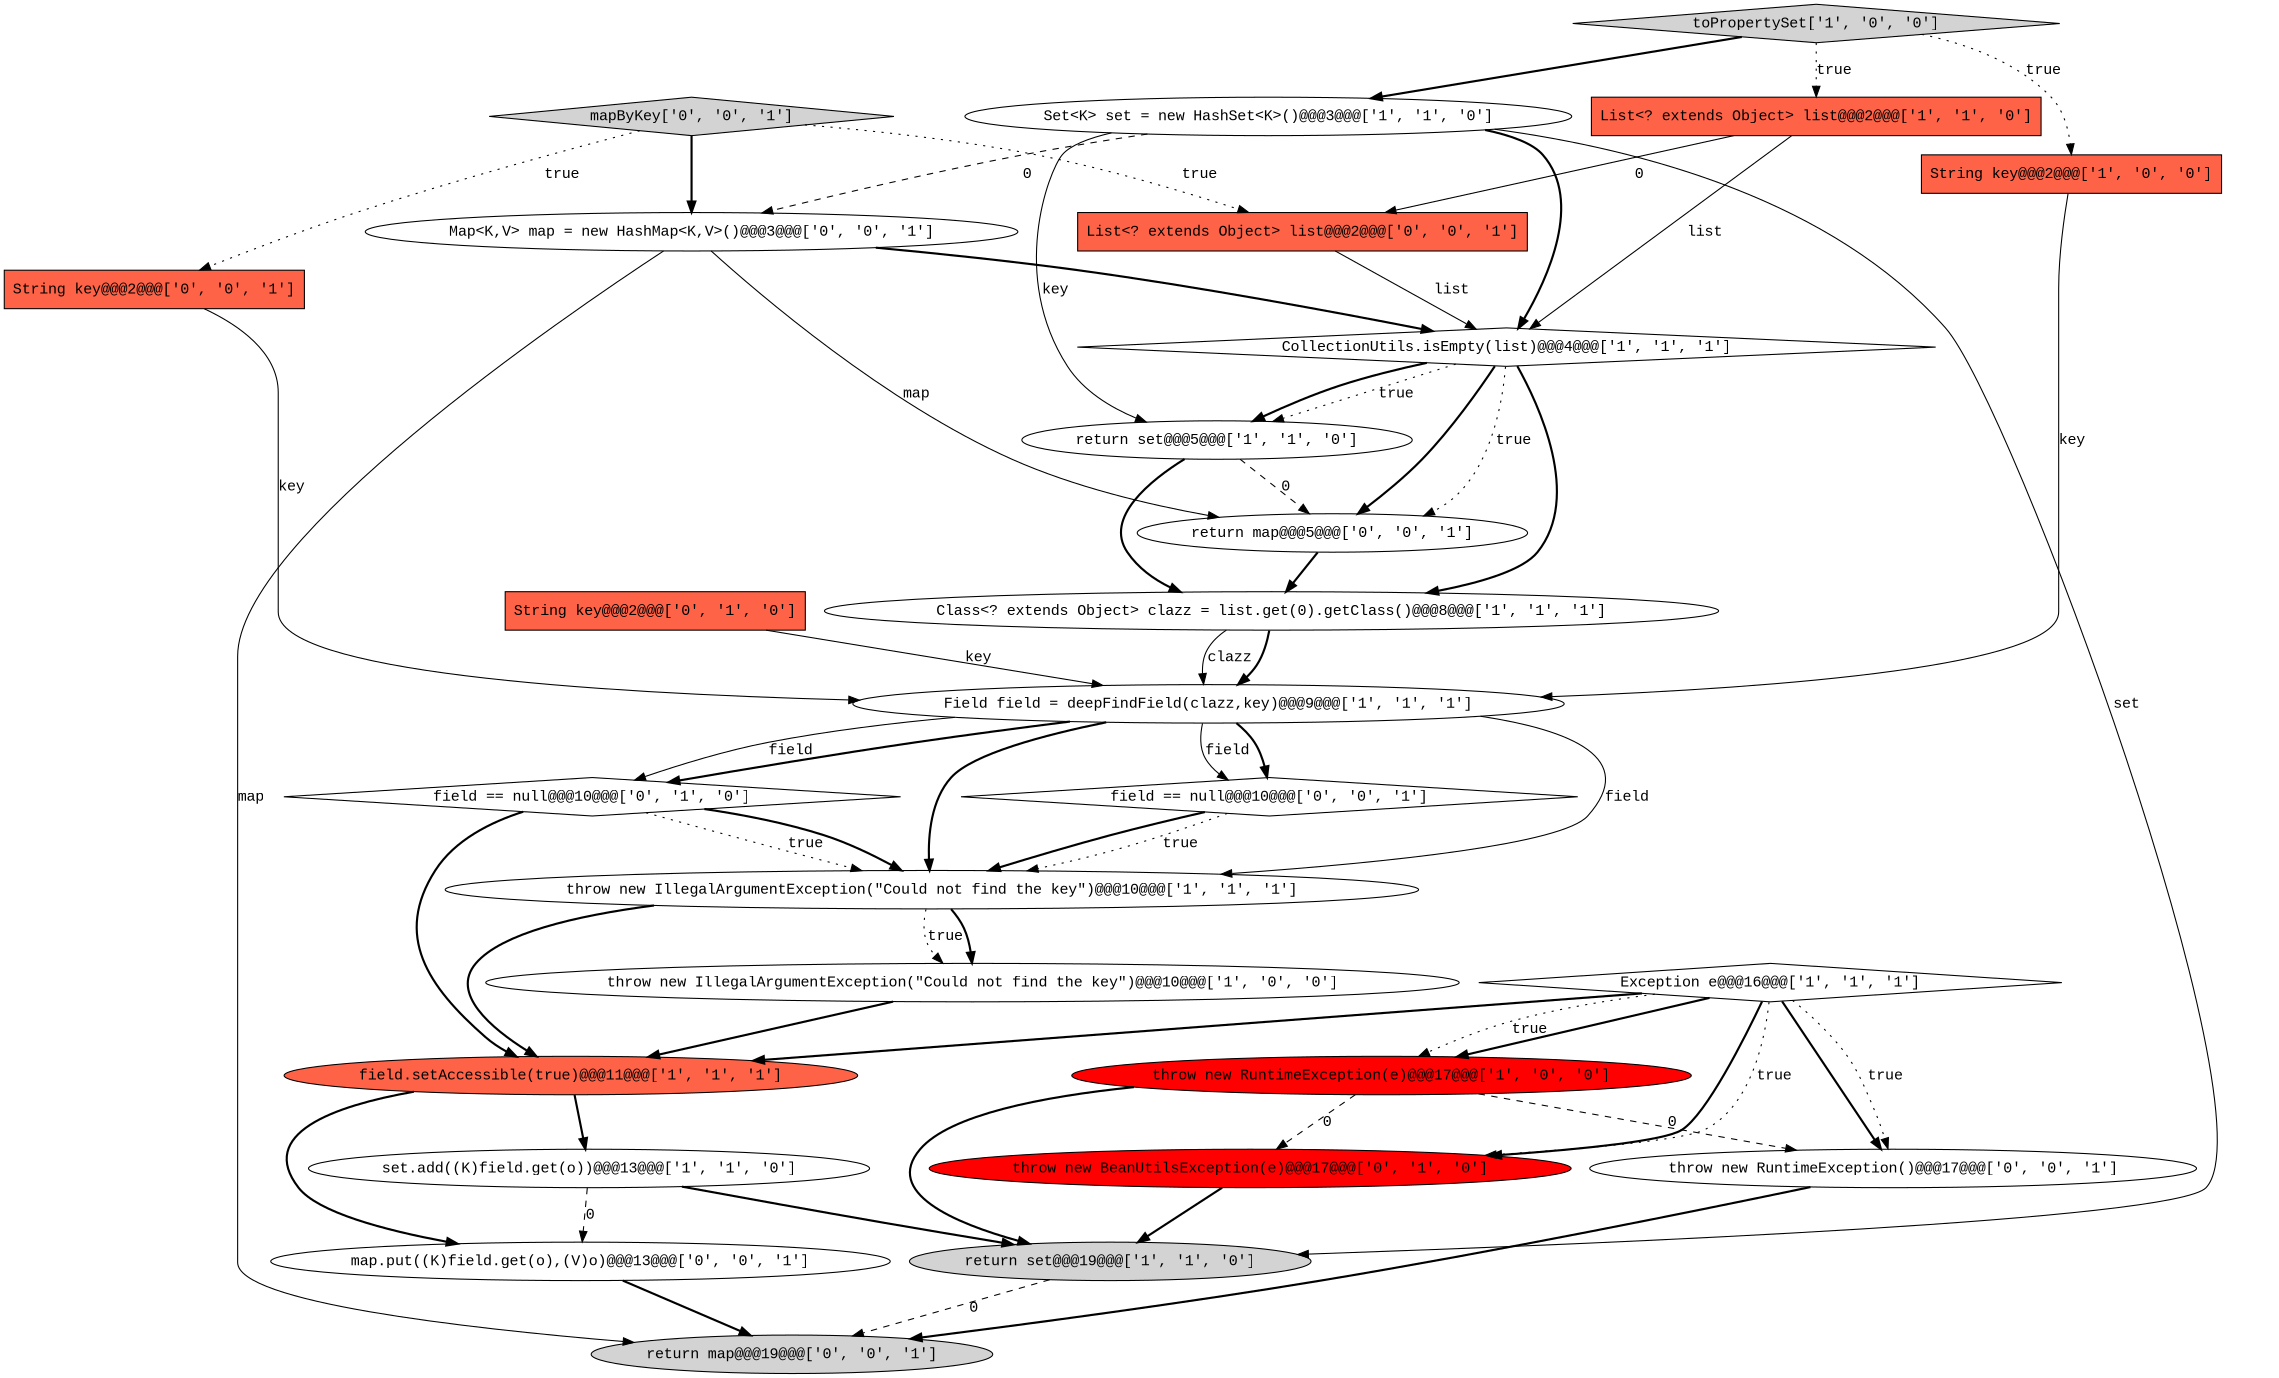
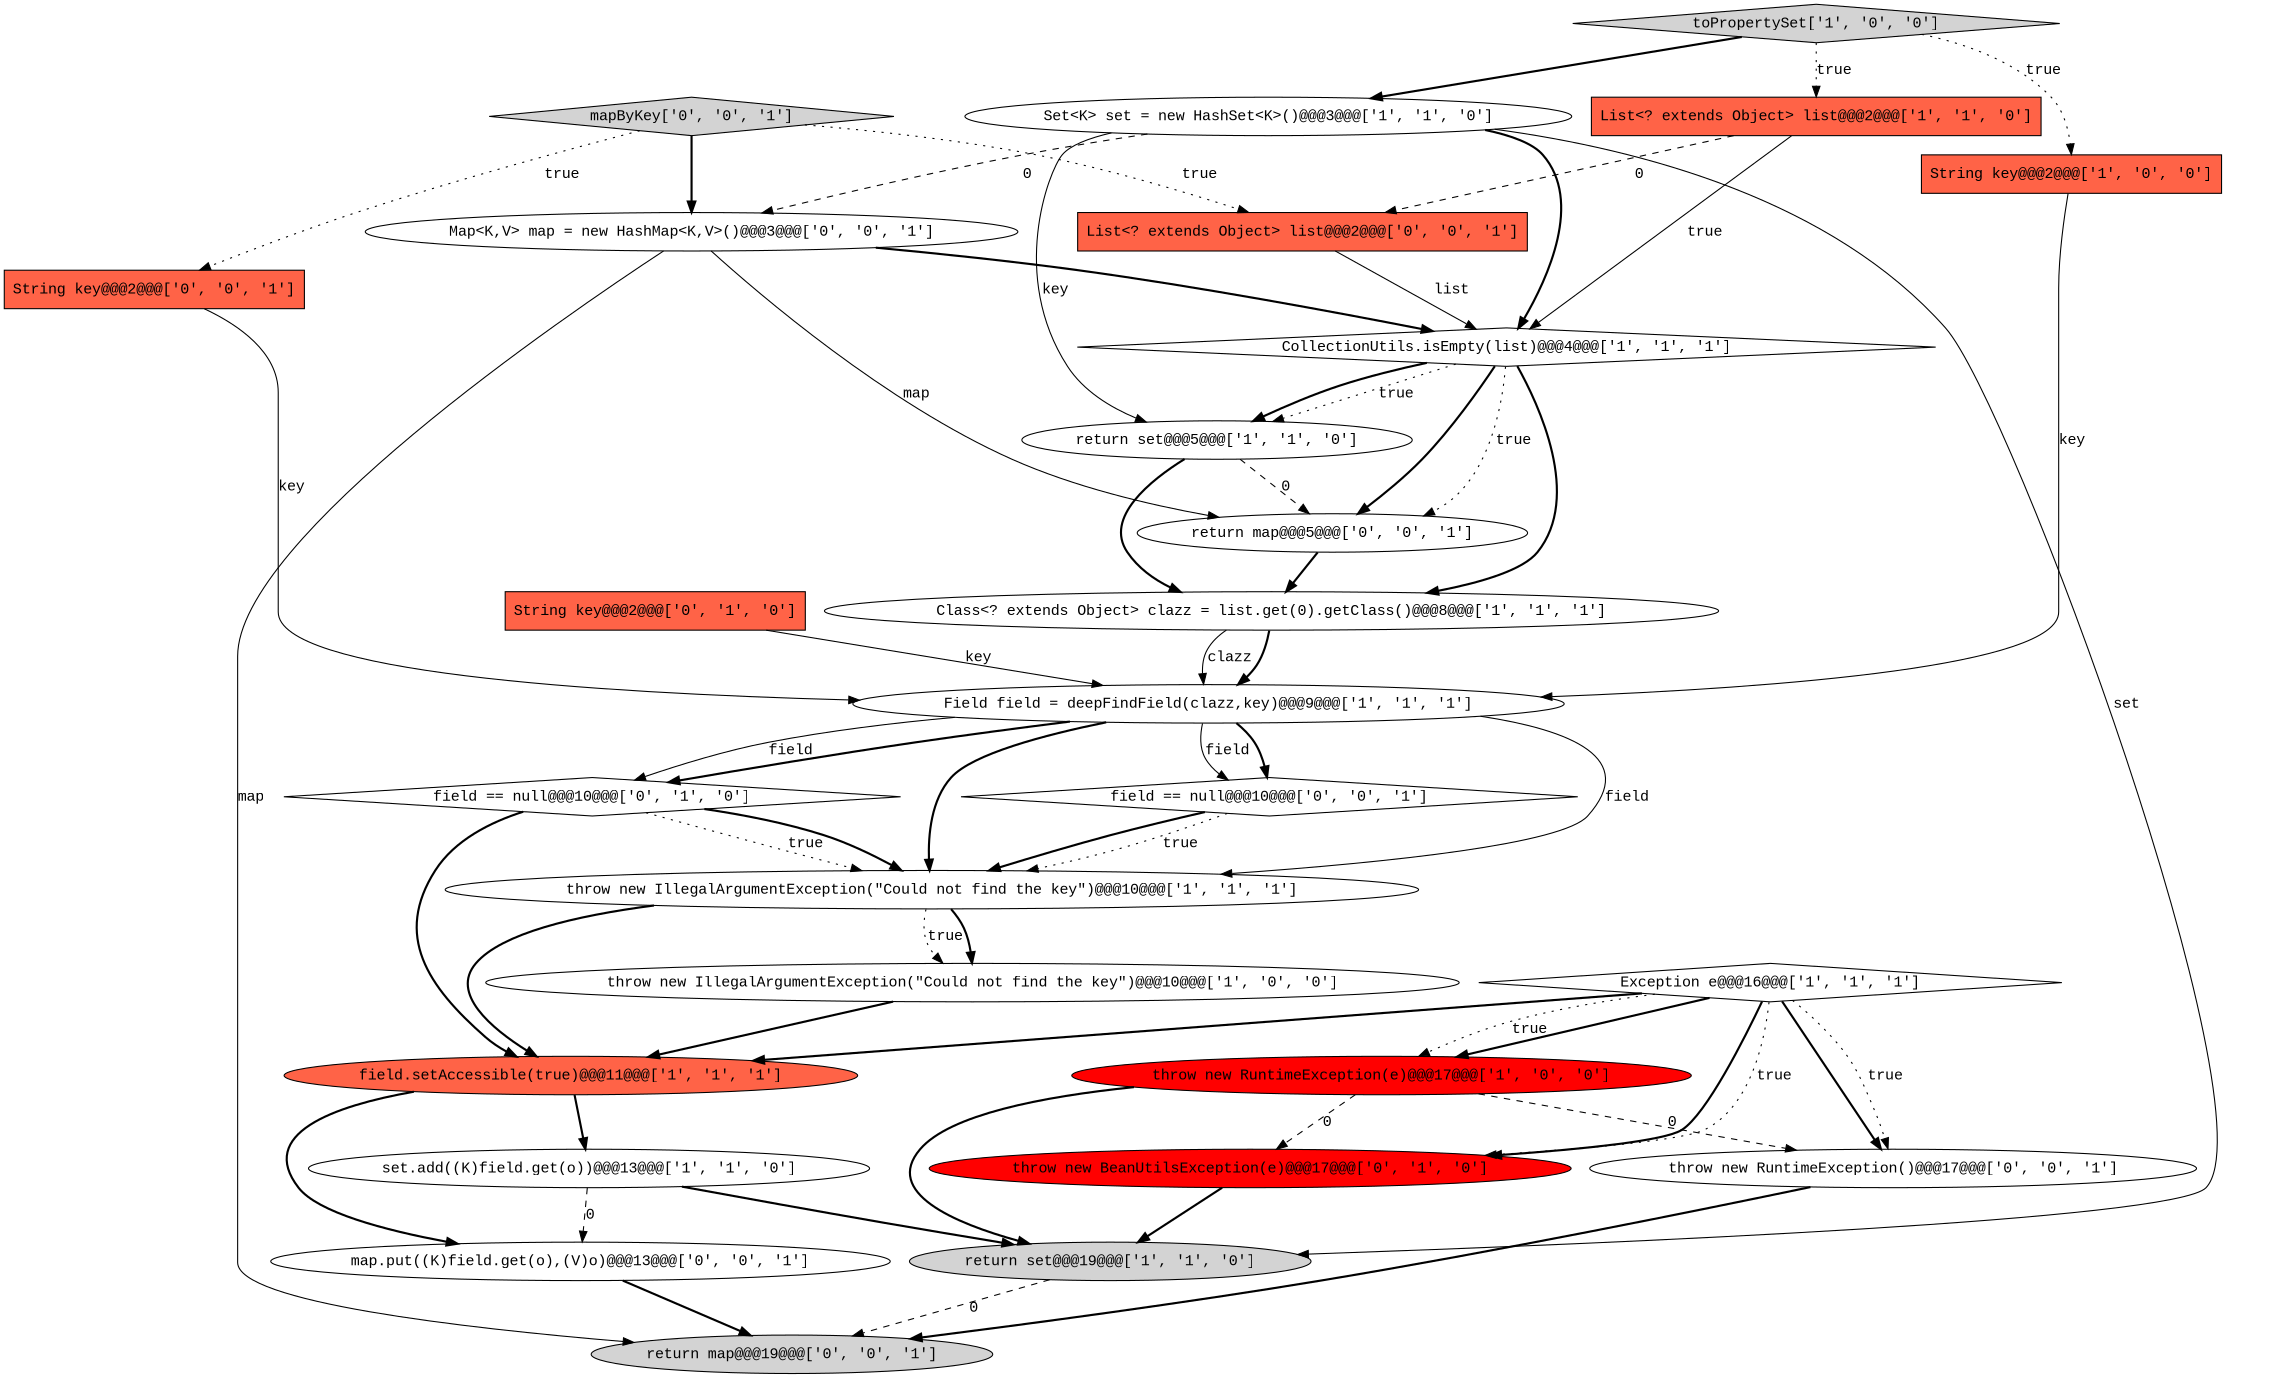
(1565, 173) -> (1565, 173)
(1705, 232) -> (1705, 232)
